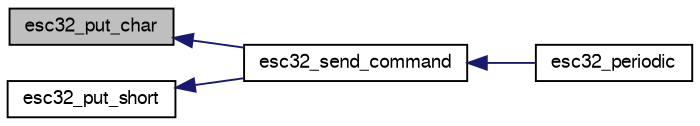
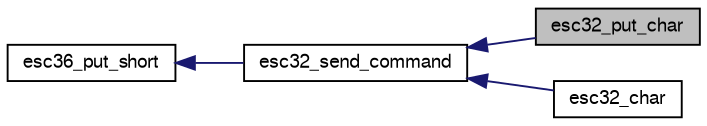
(218, 44) -> (511, 41)
(614, 63) -> (618, 99)
(92, 99) -> (92, 63)
